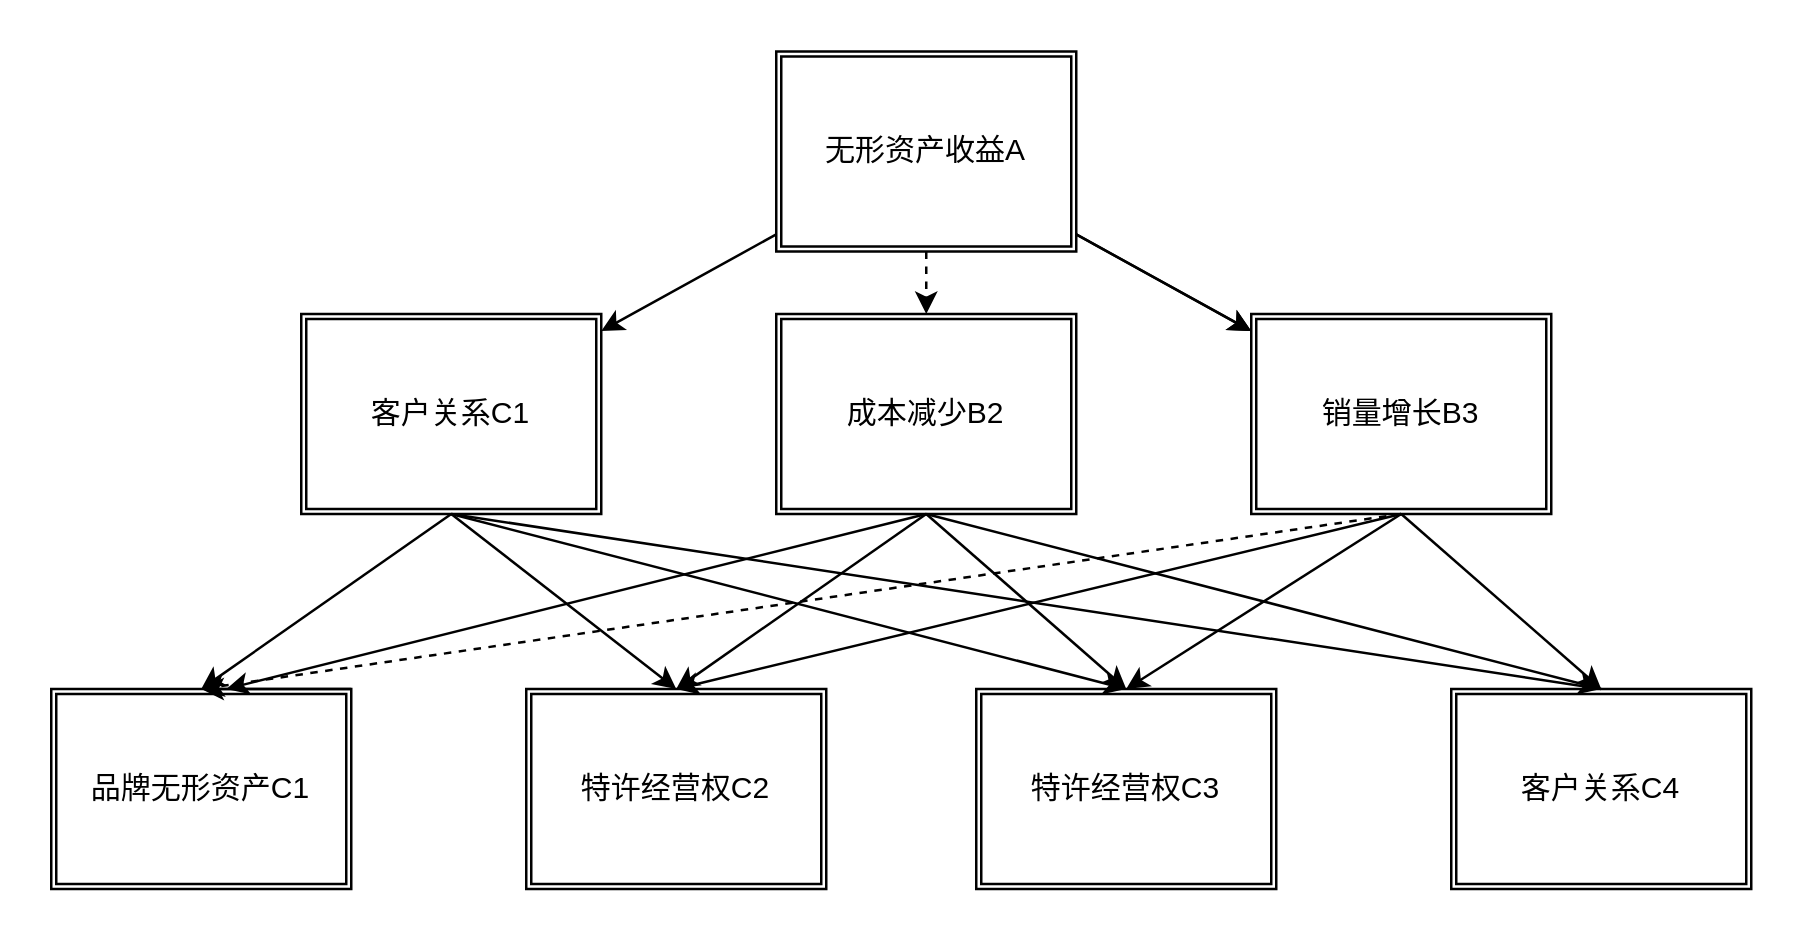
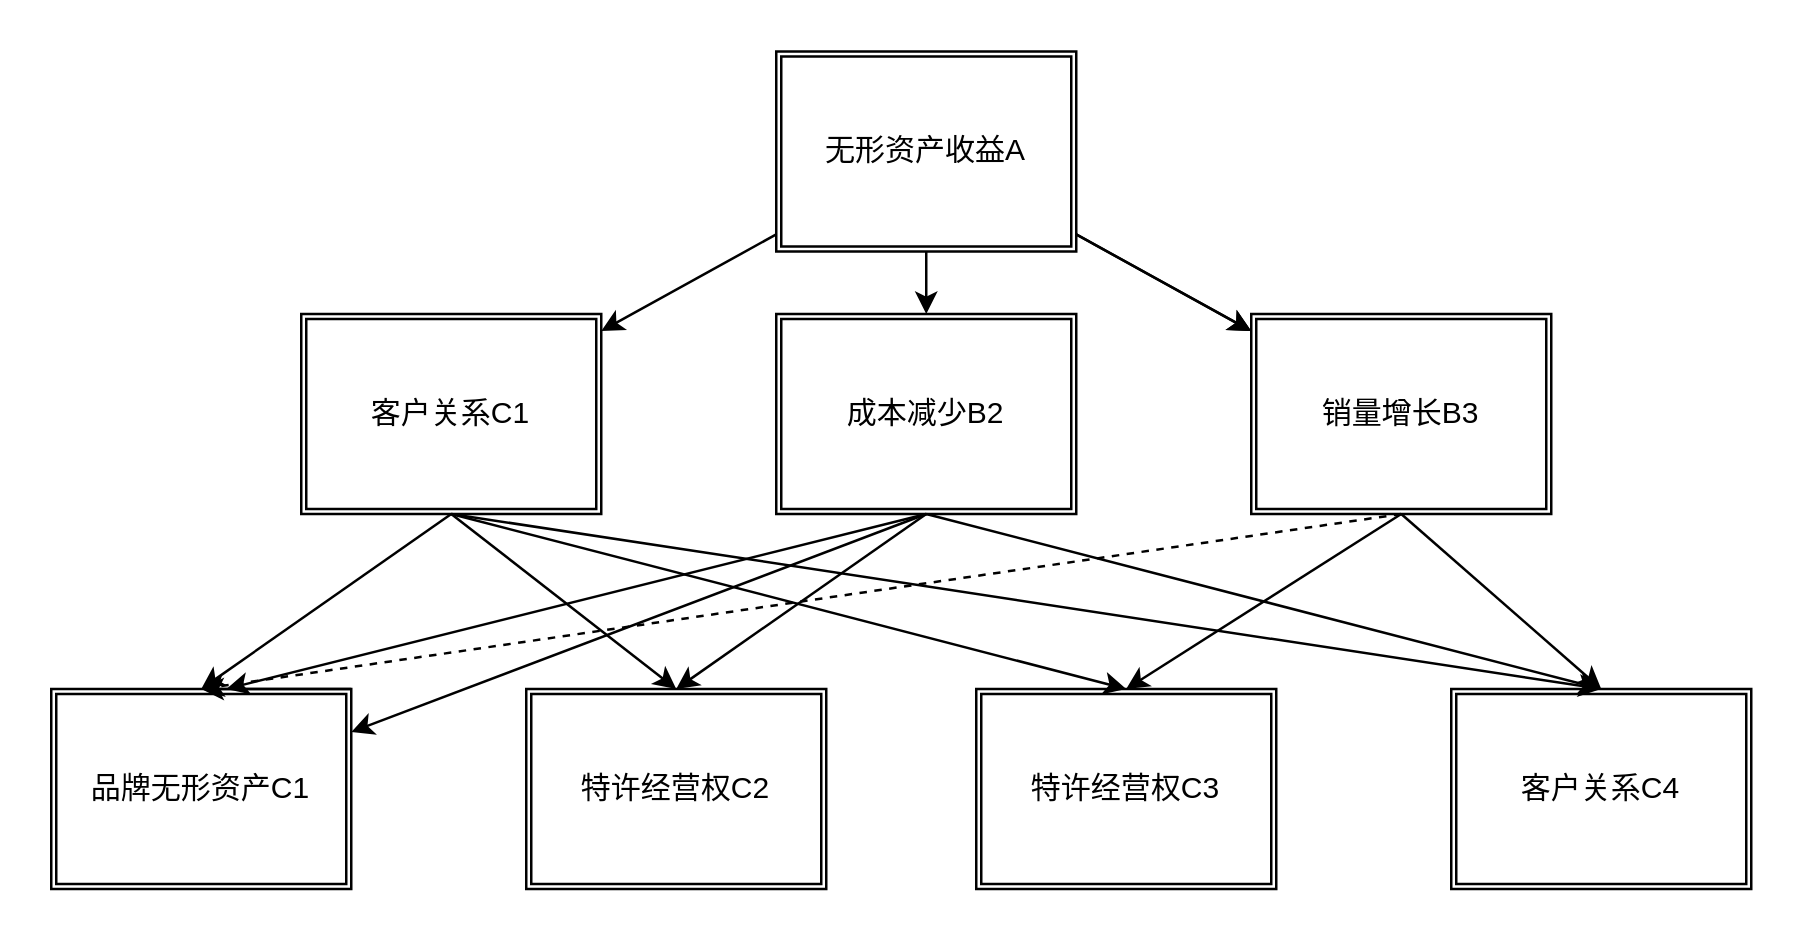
(926, 277) -> (926, 277)
(1270, 545) -> none
(1073, 642) -> (484, 682)
(1595, 688) -> (1019, 600)
